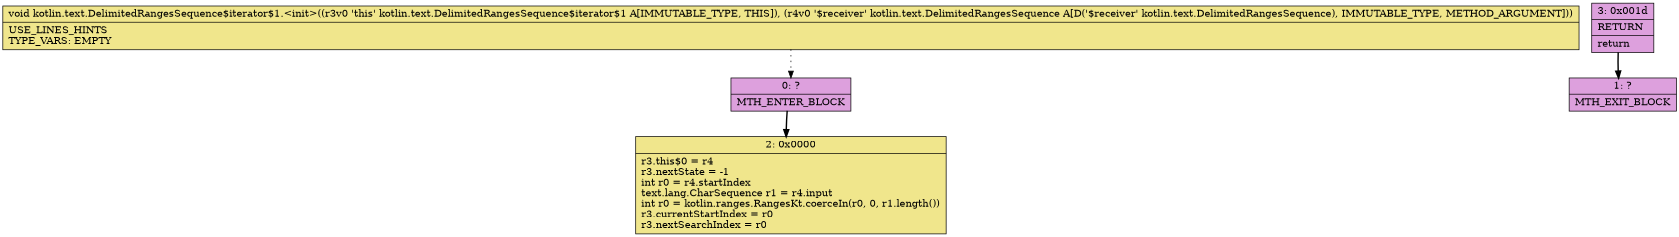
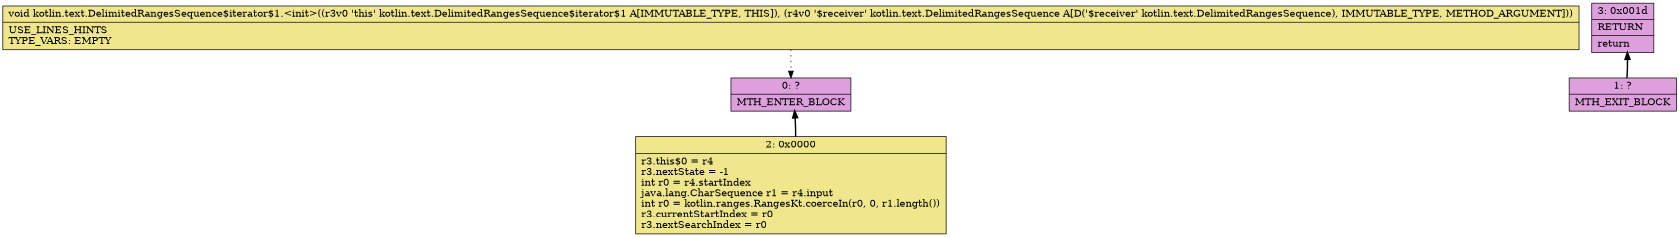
(1618, 62) -> (1627, 69)
(787, 120) -> (796, 127)
(737, 193) -> (737, 193)
